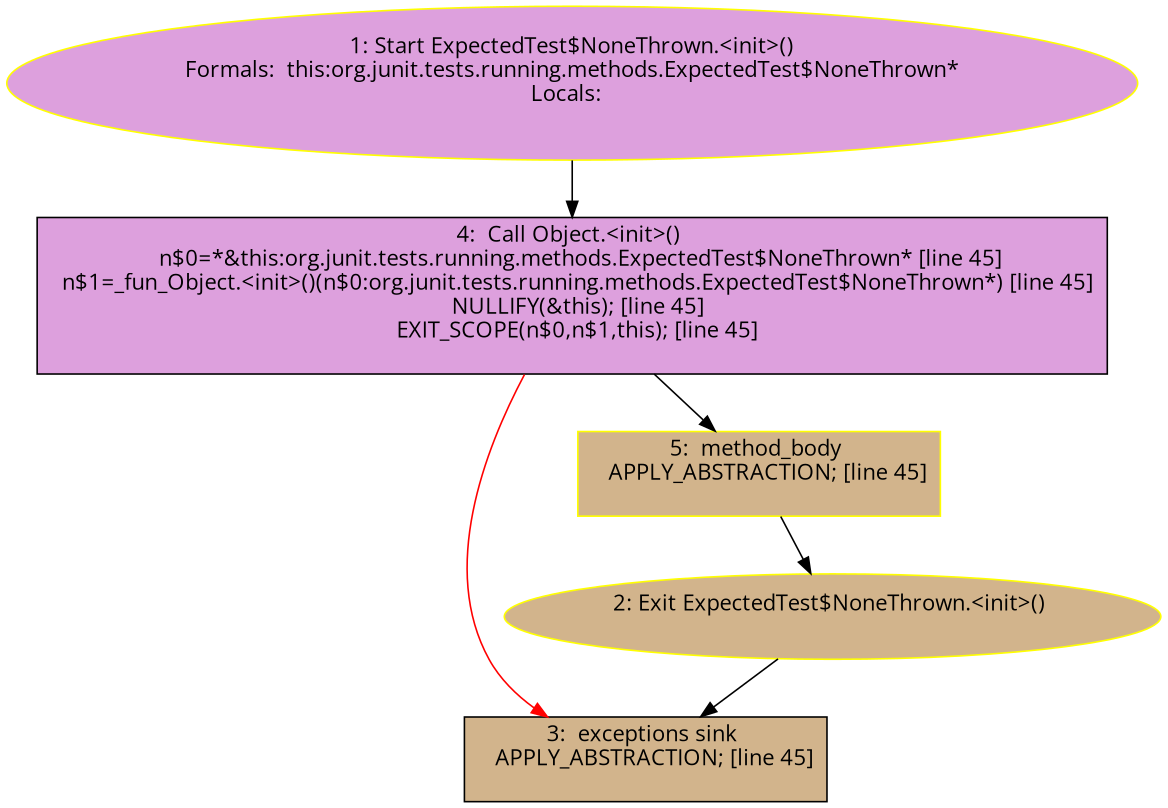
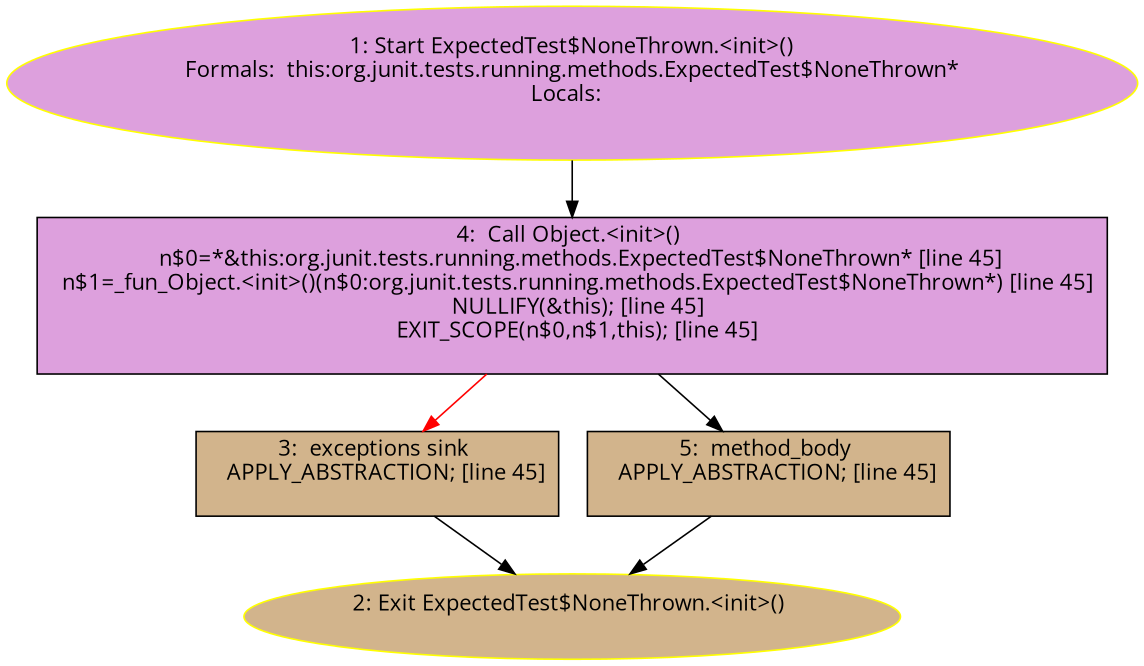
(759, 474) -> (769, 474)
(746, 683) -> (468, 540)
